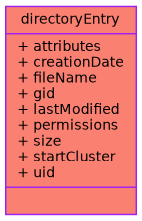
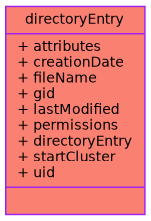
(39, 141) -> (75, 141)
